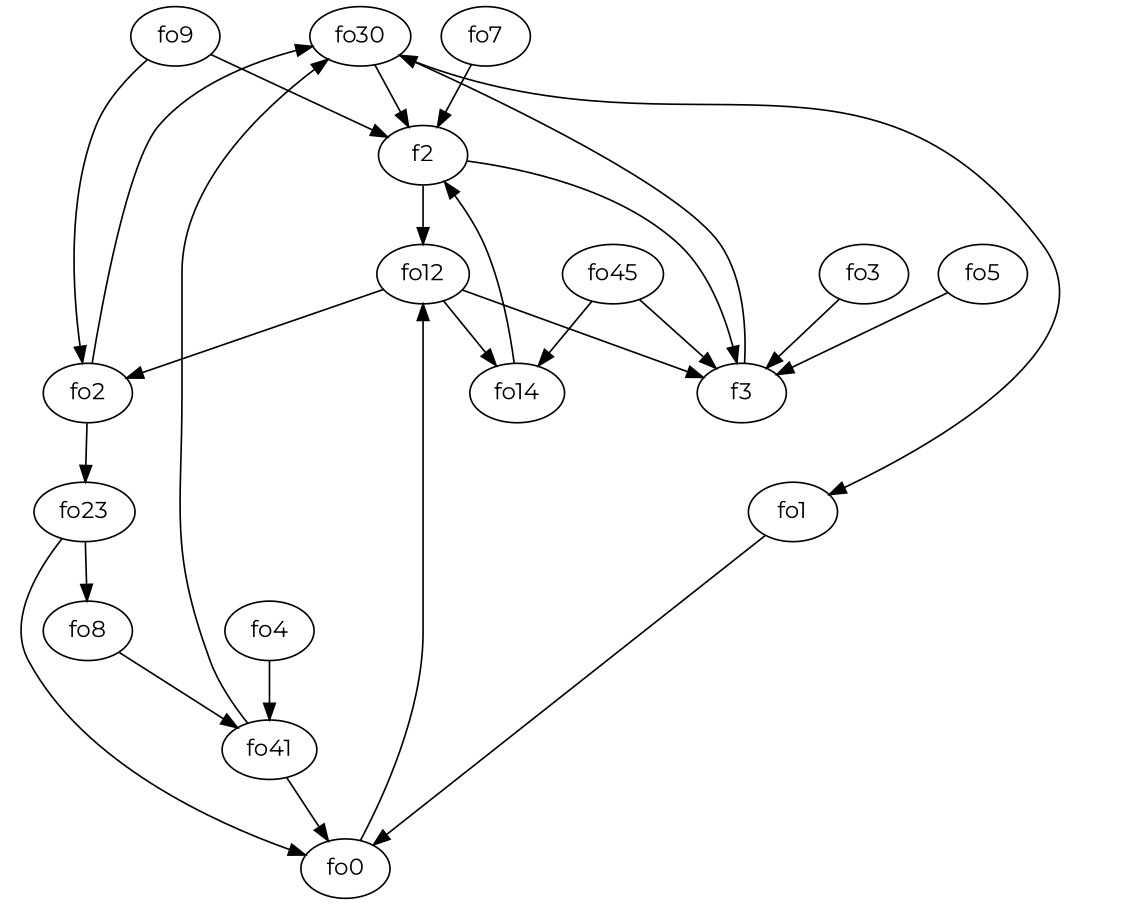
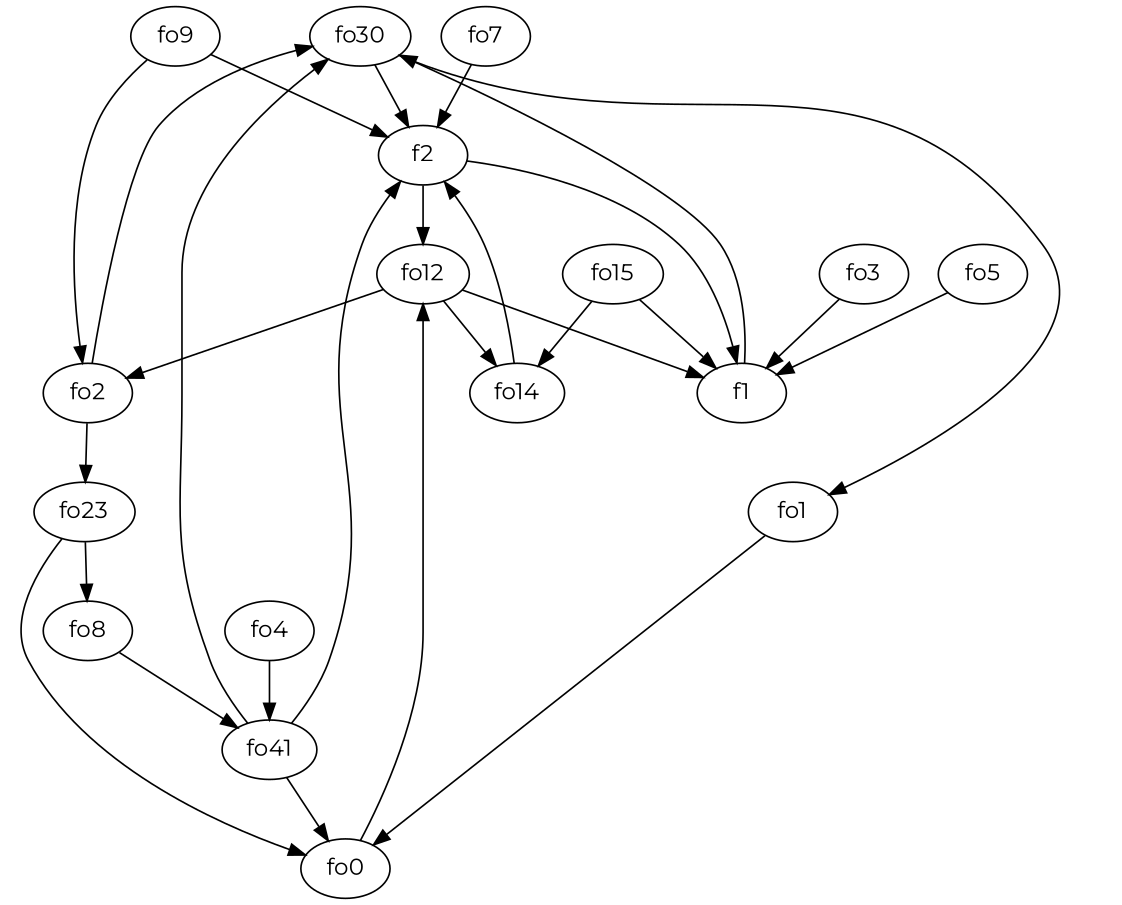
(613, 274) -> (613, 274)
(742, 393) -> (742, 393)
none -> (346, 460)
